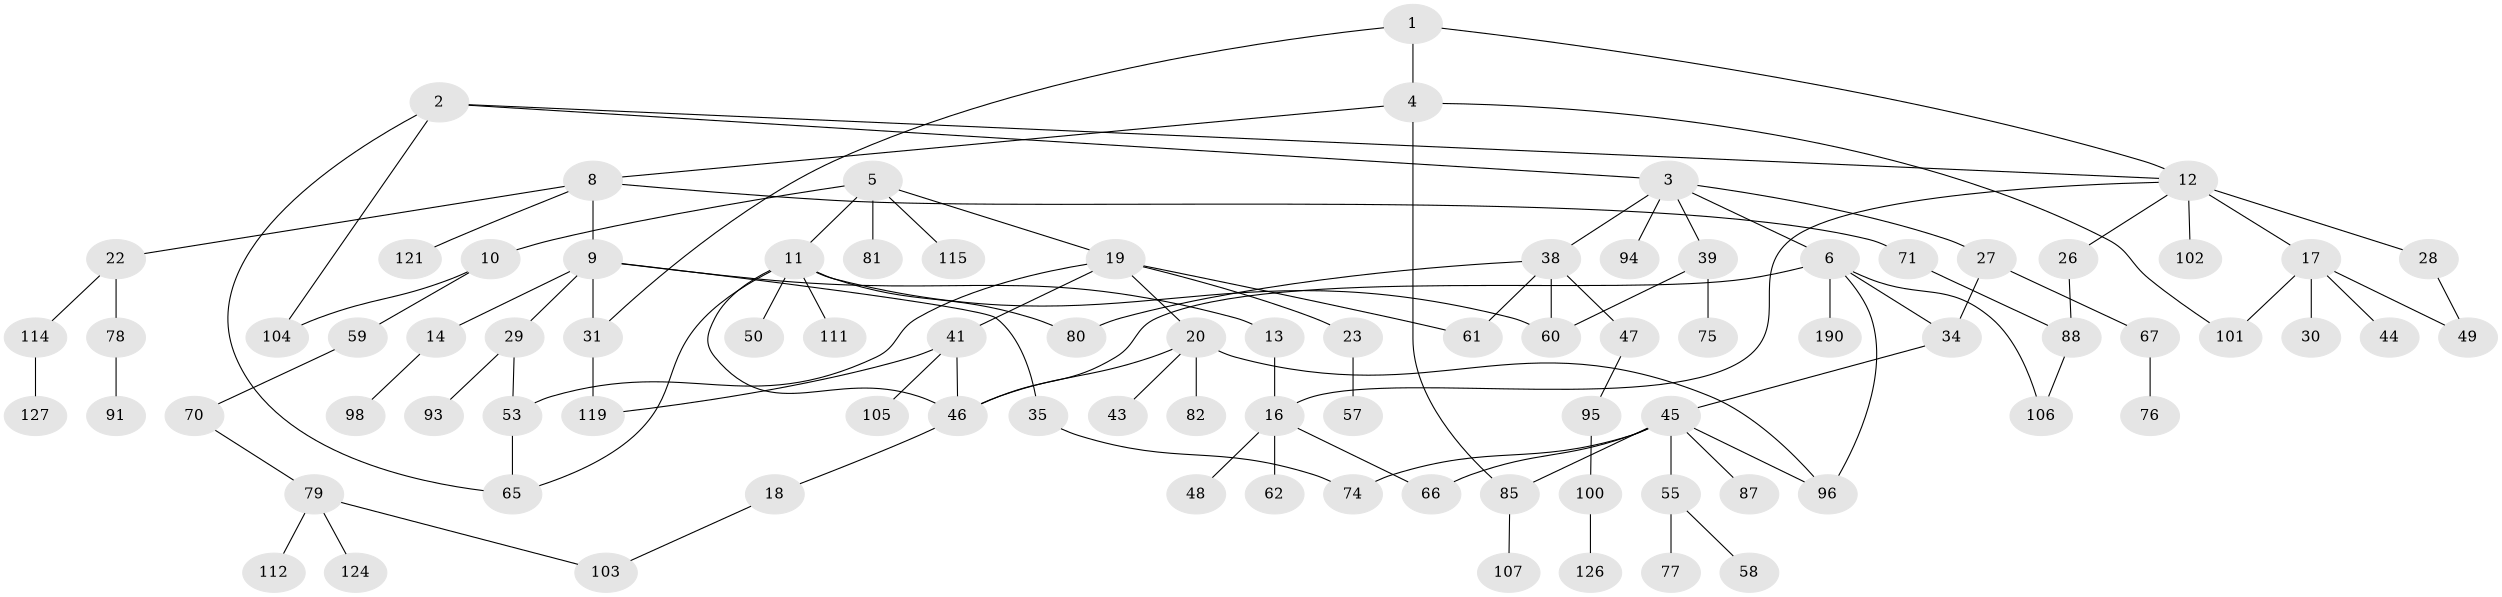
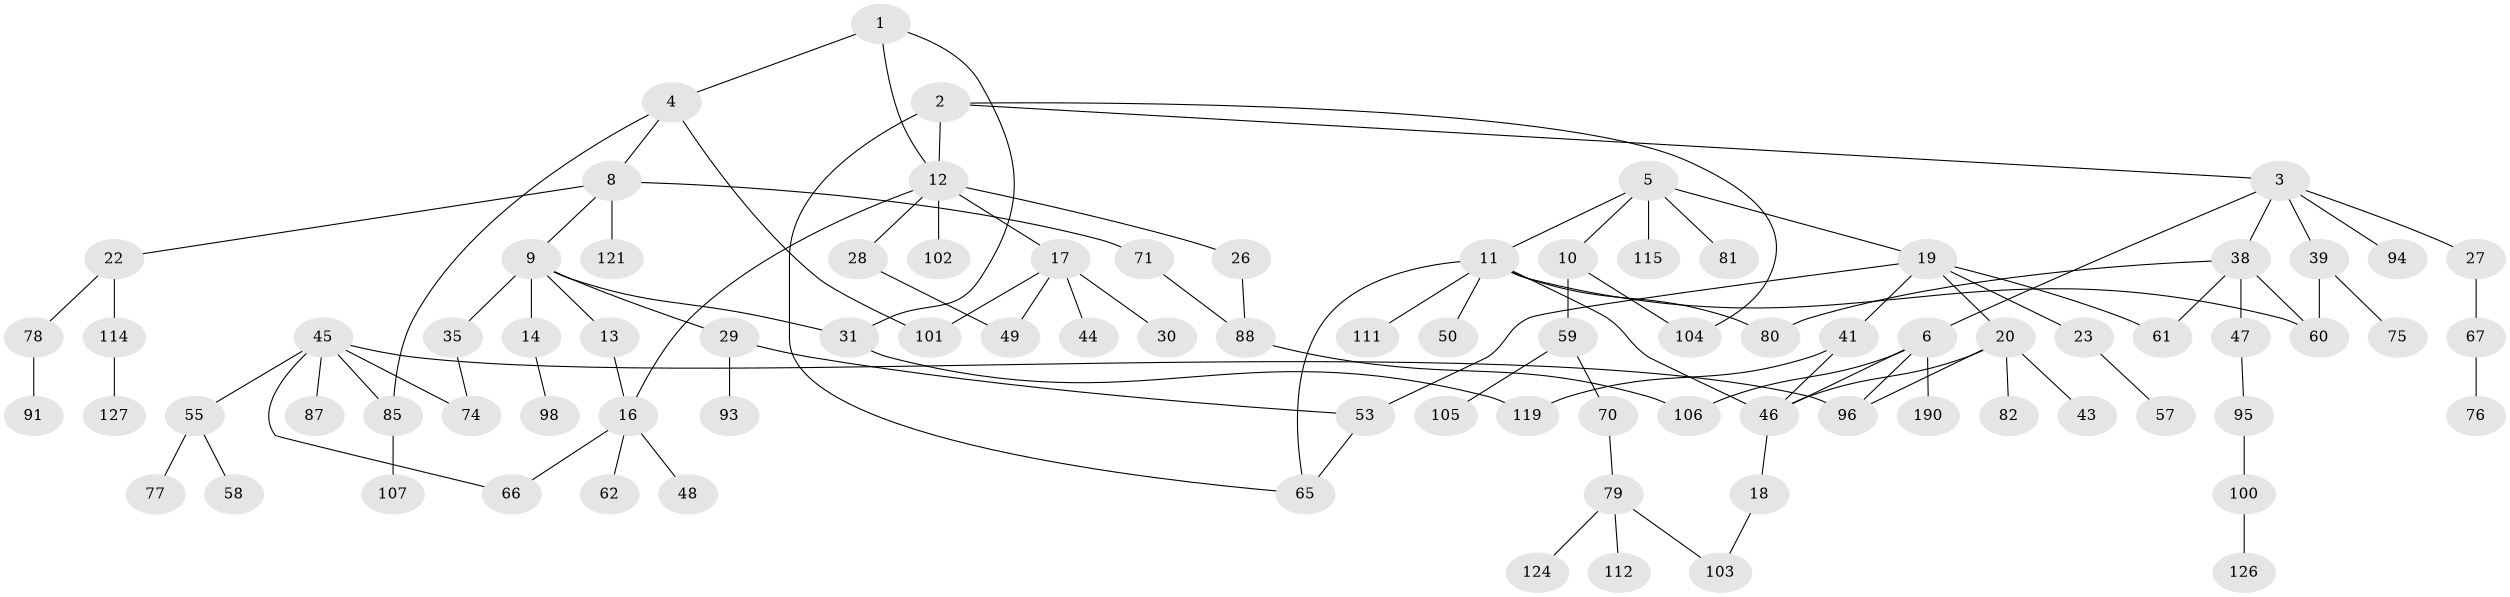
(1952, 338) -> none
(917, 377) -> (1501, 380)
